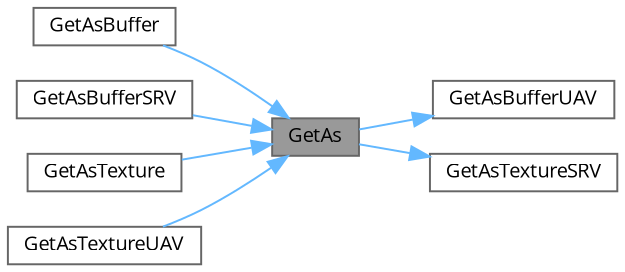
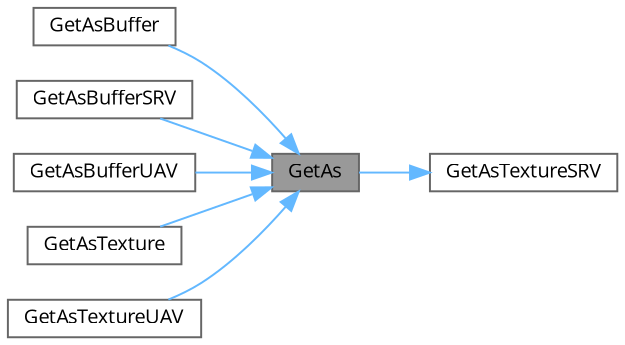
(386, 124) -> (224, 173)
